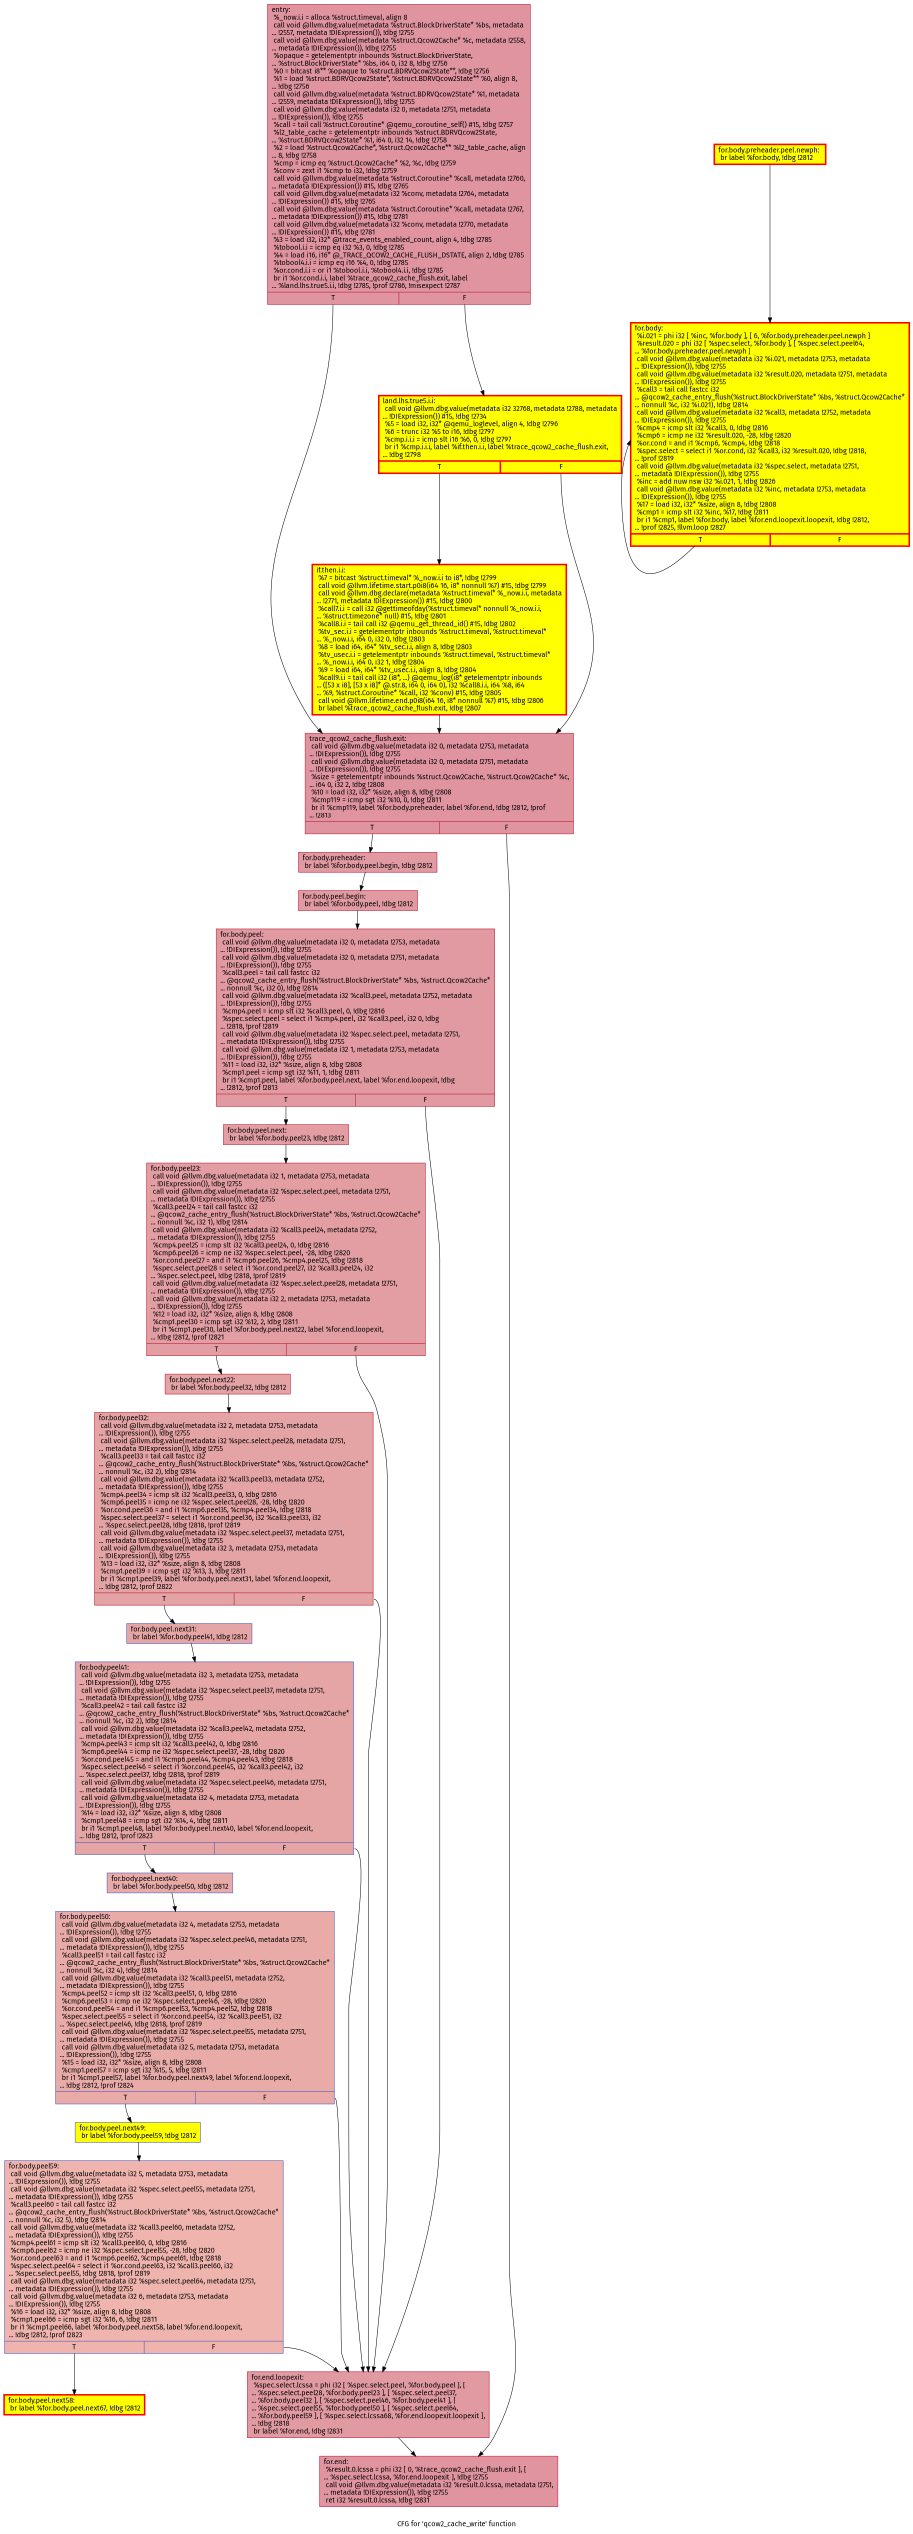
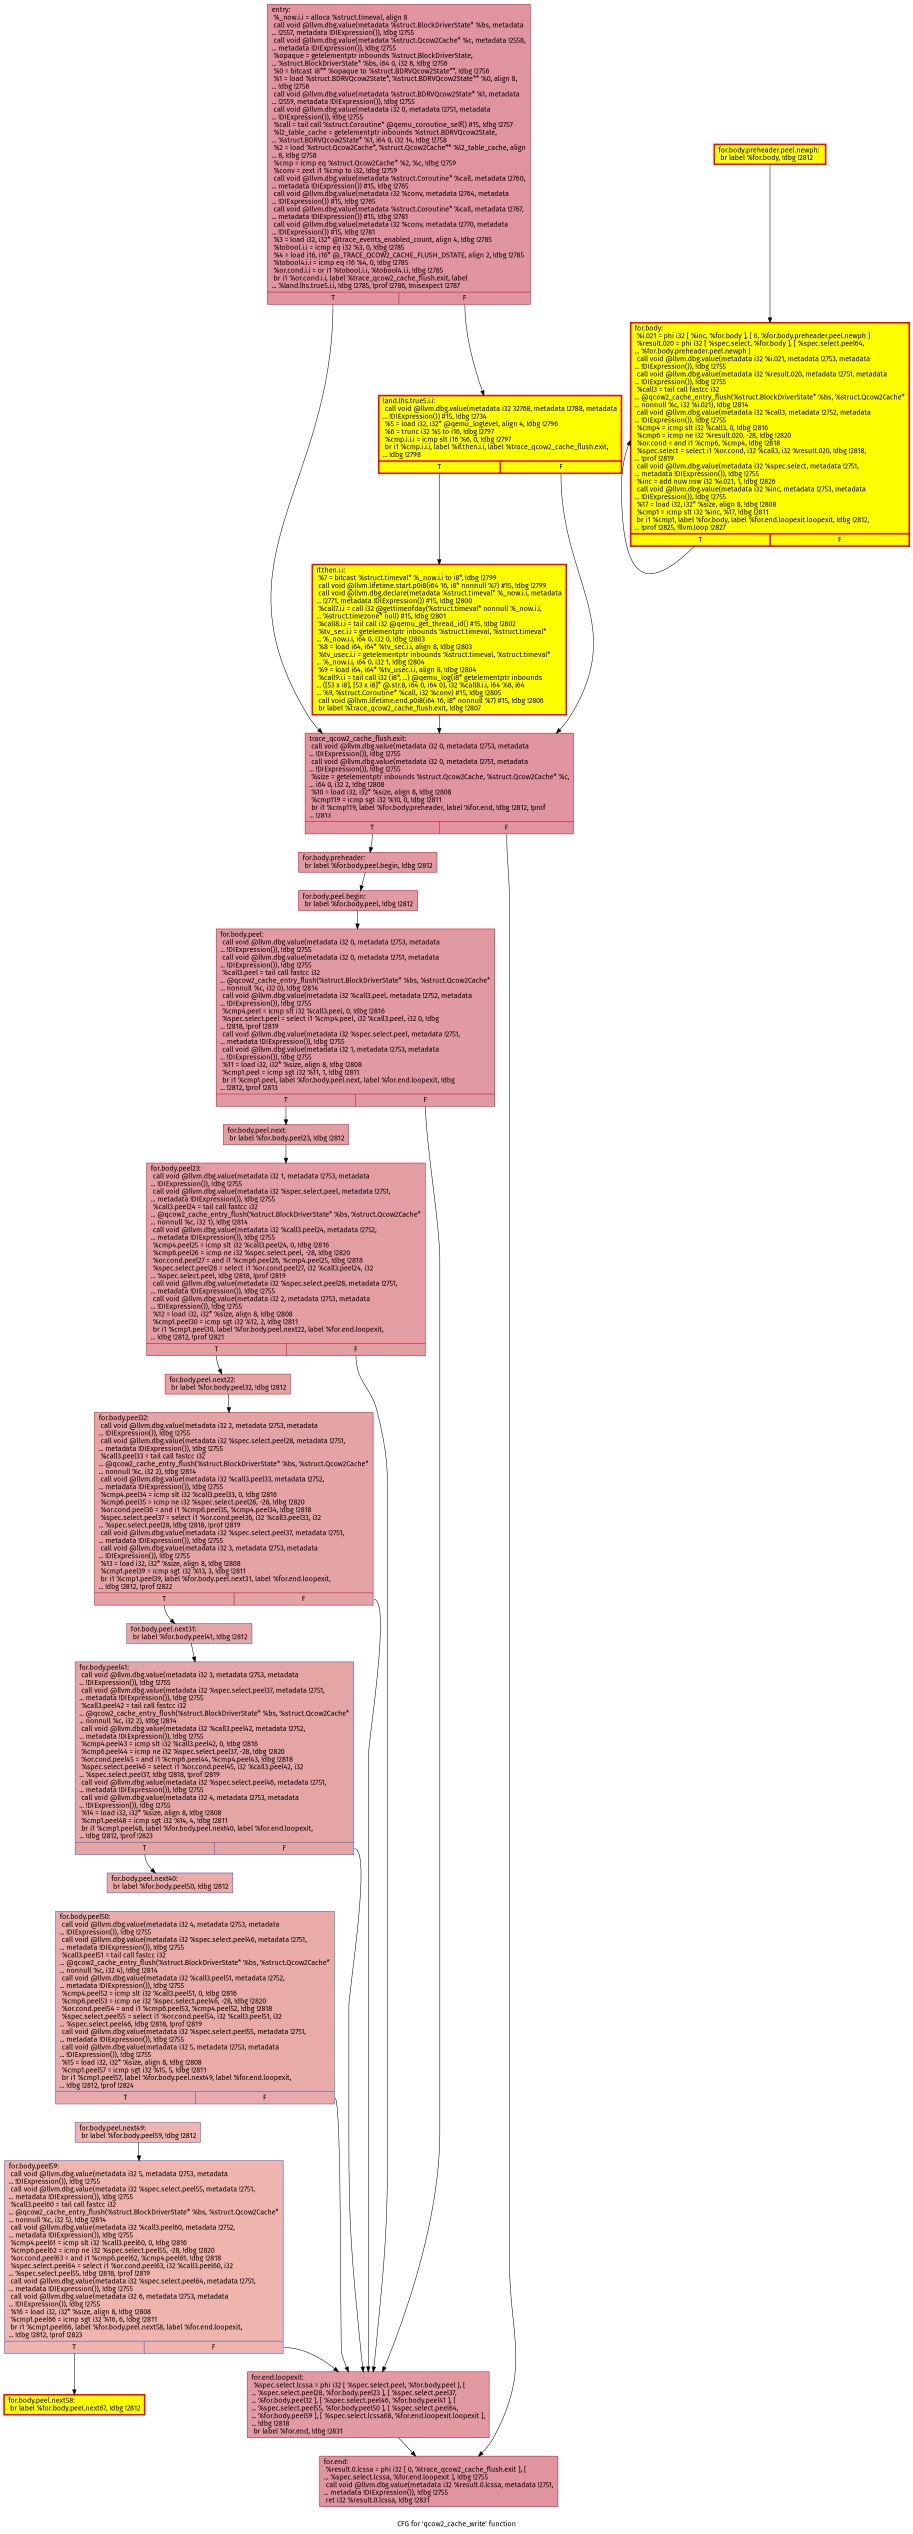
(173, 1900) -> none
(126, 2111) -> none
(138, 2132) -> (138, 2132)
